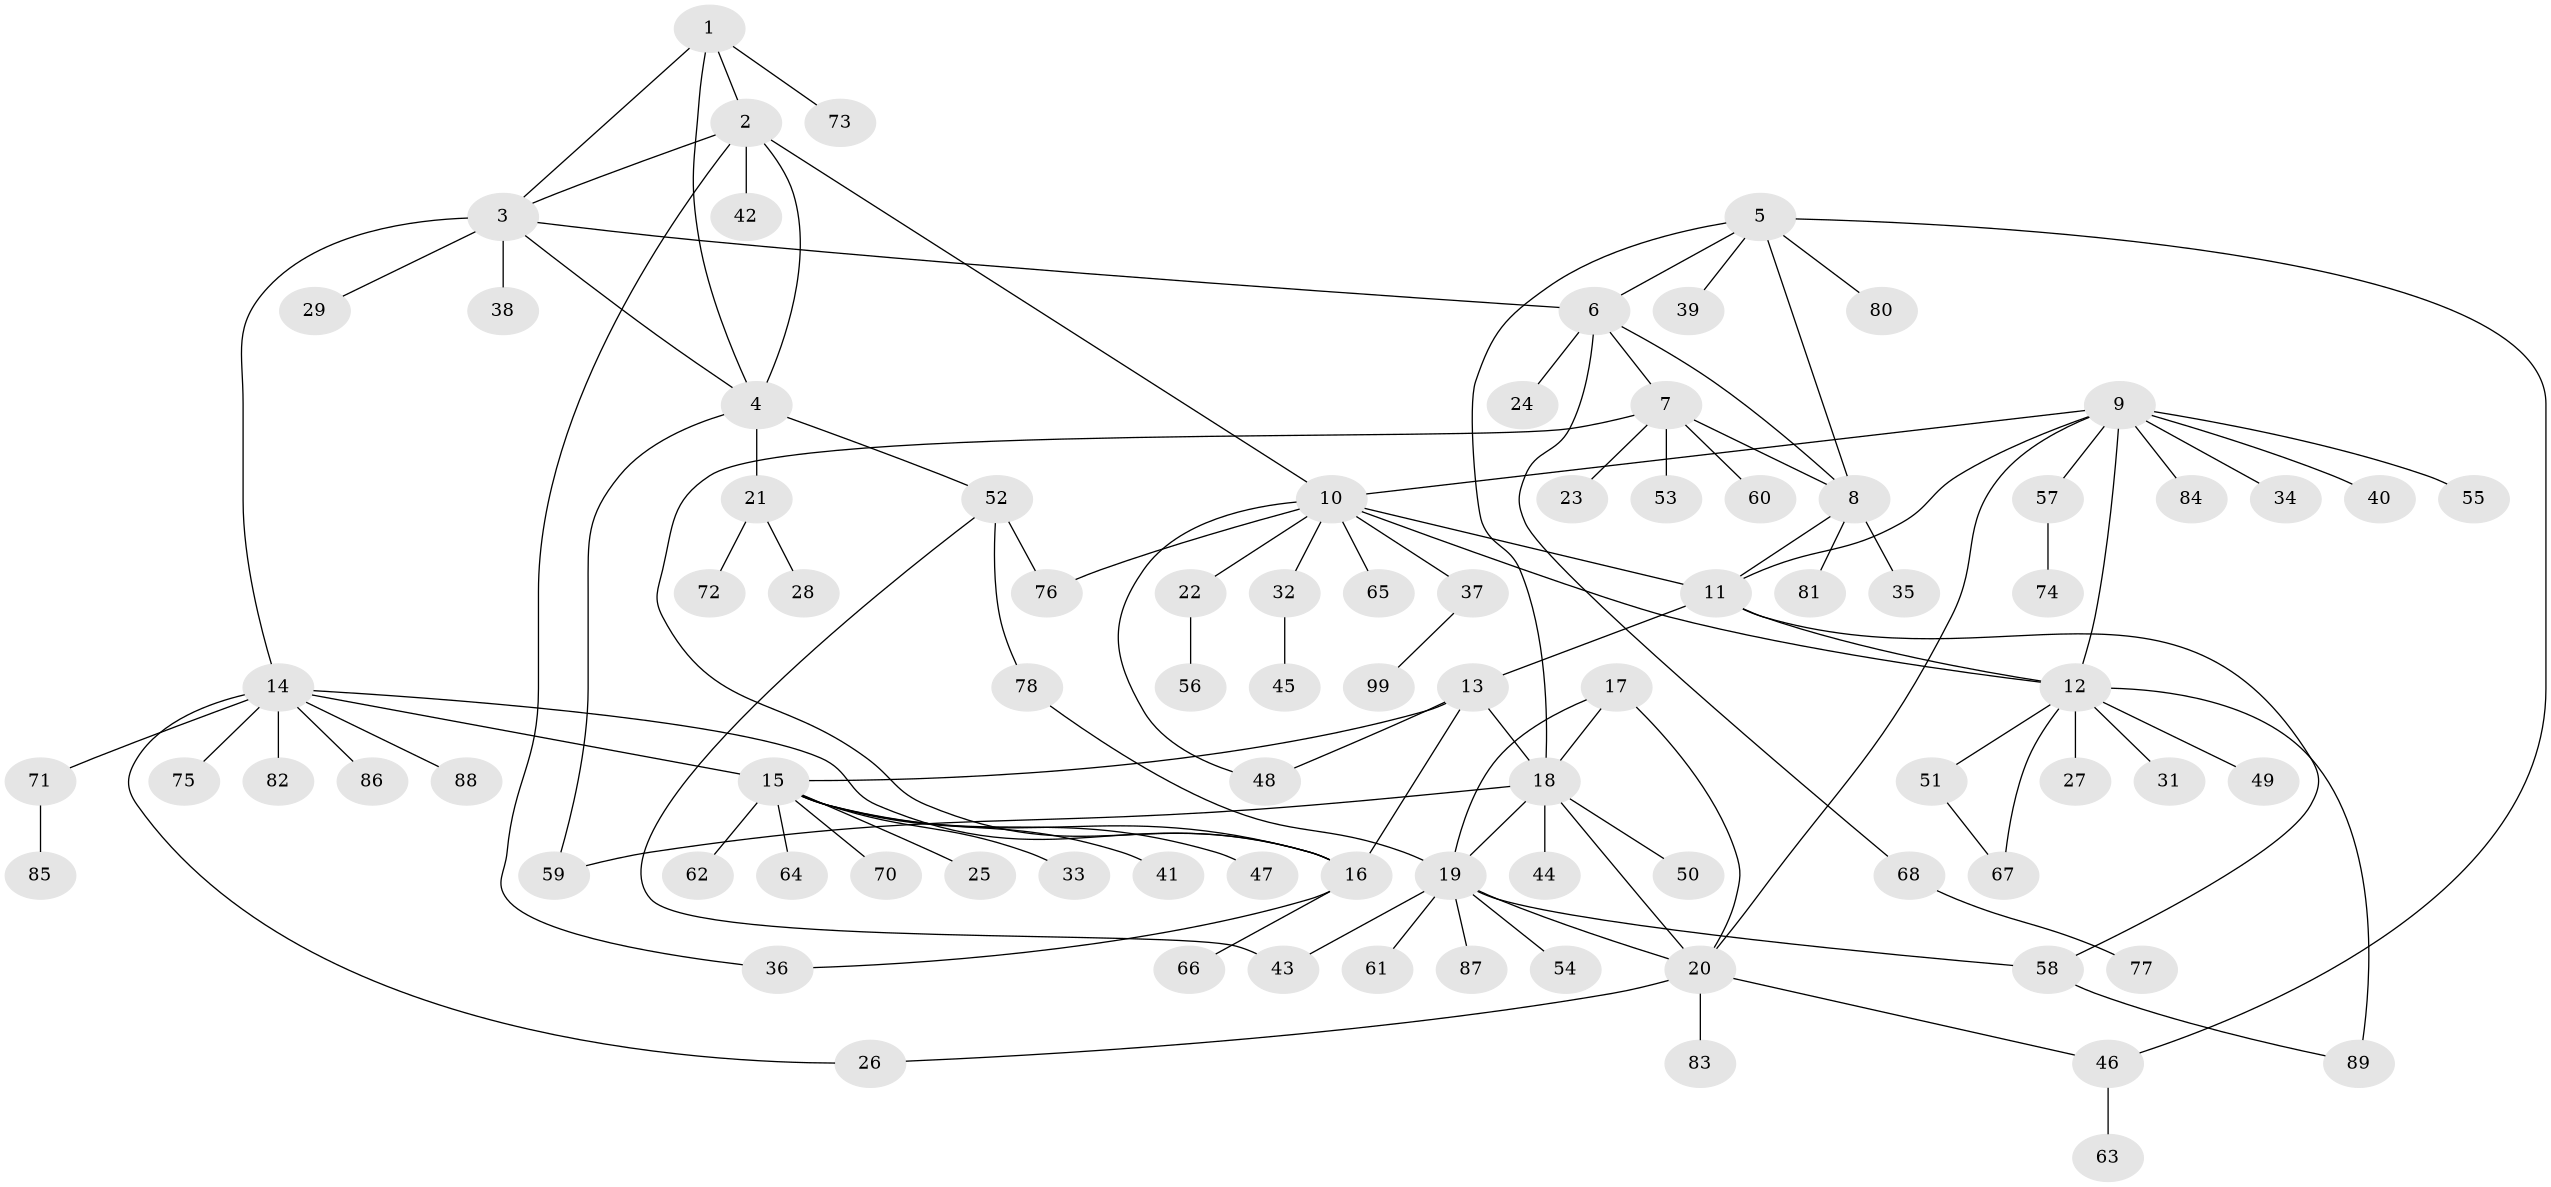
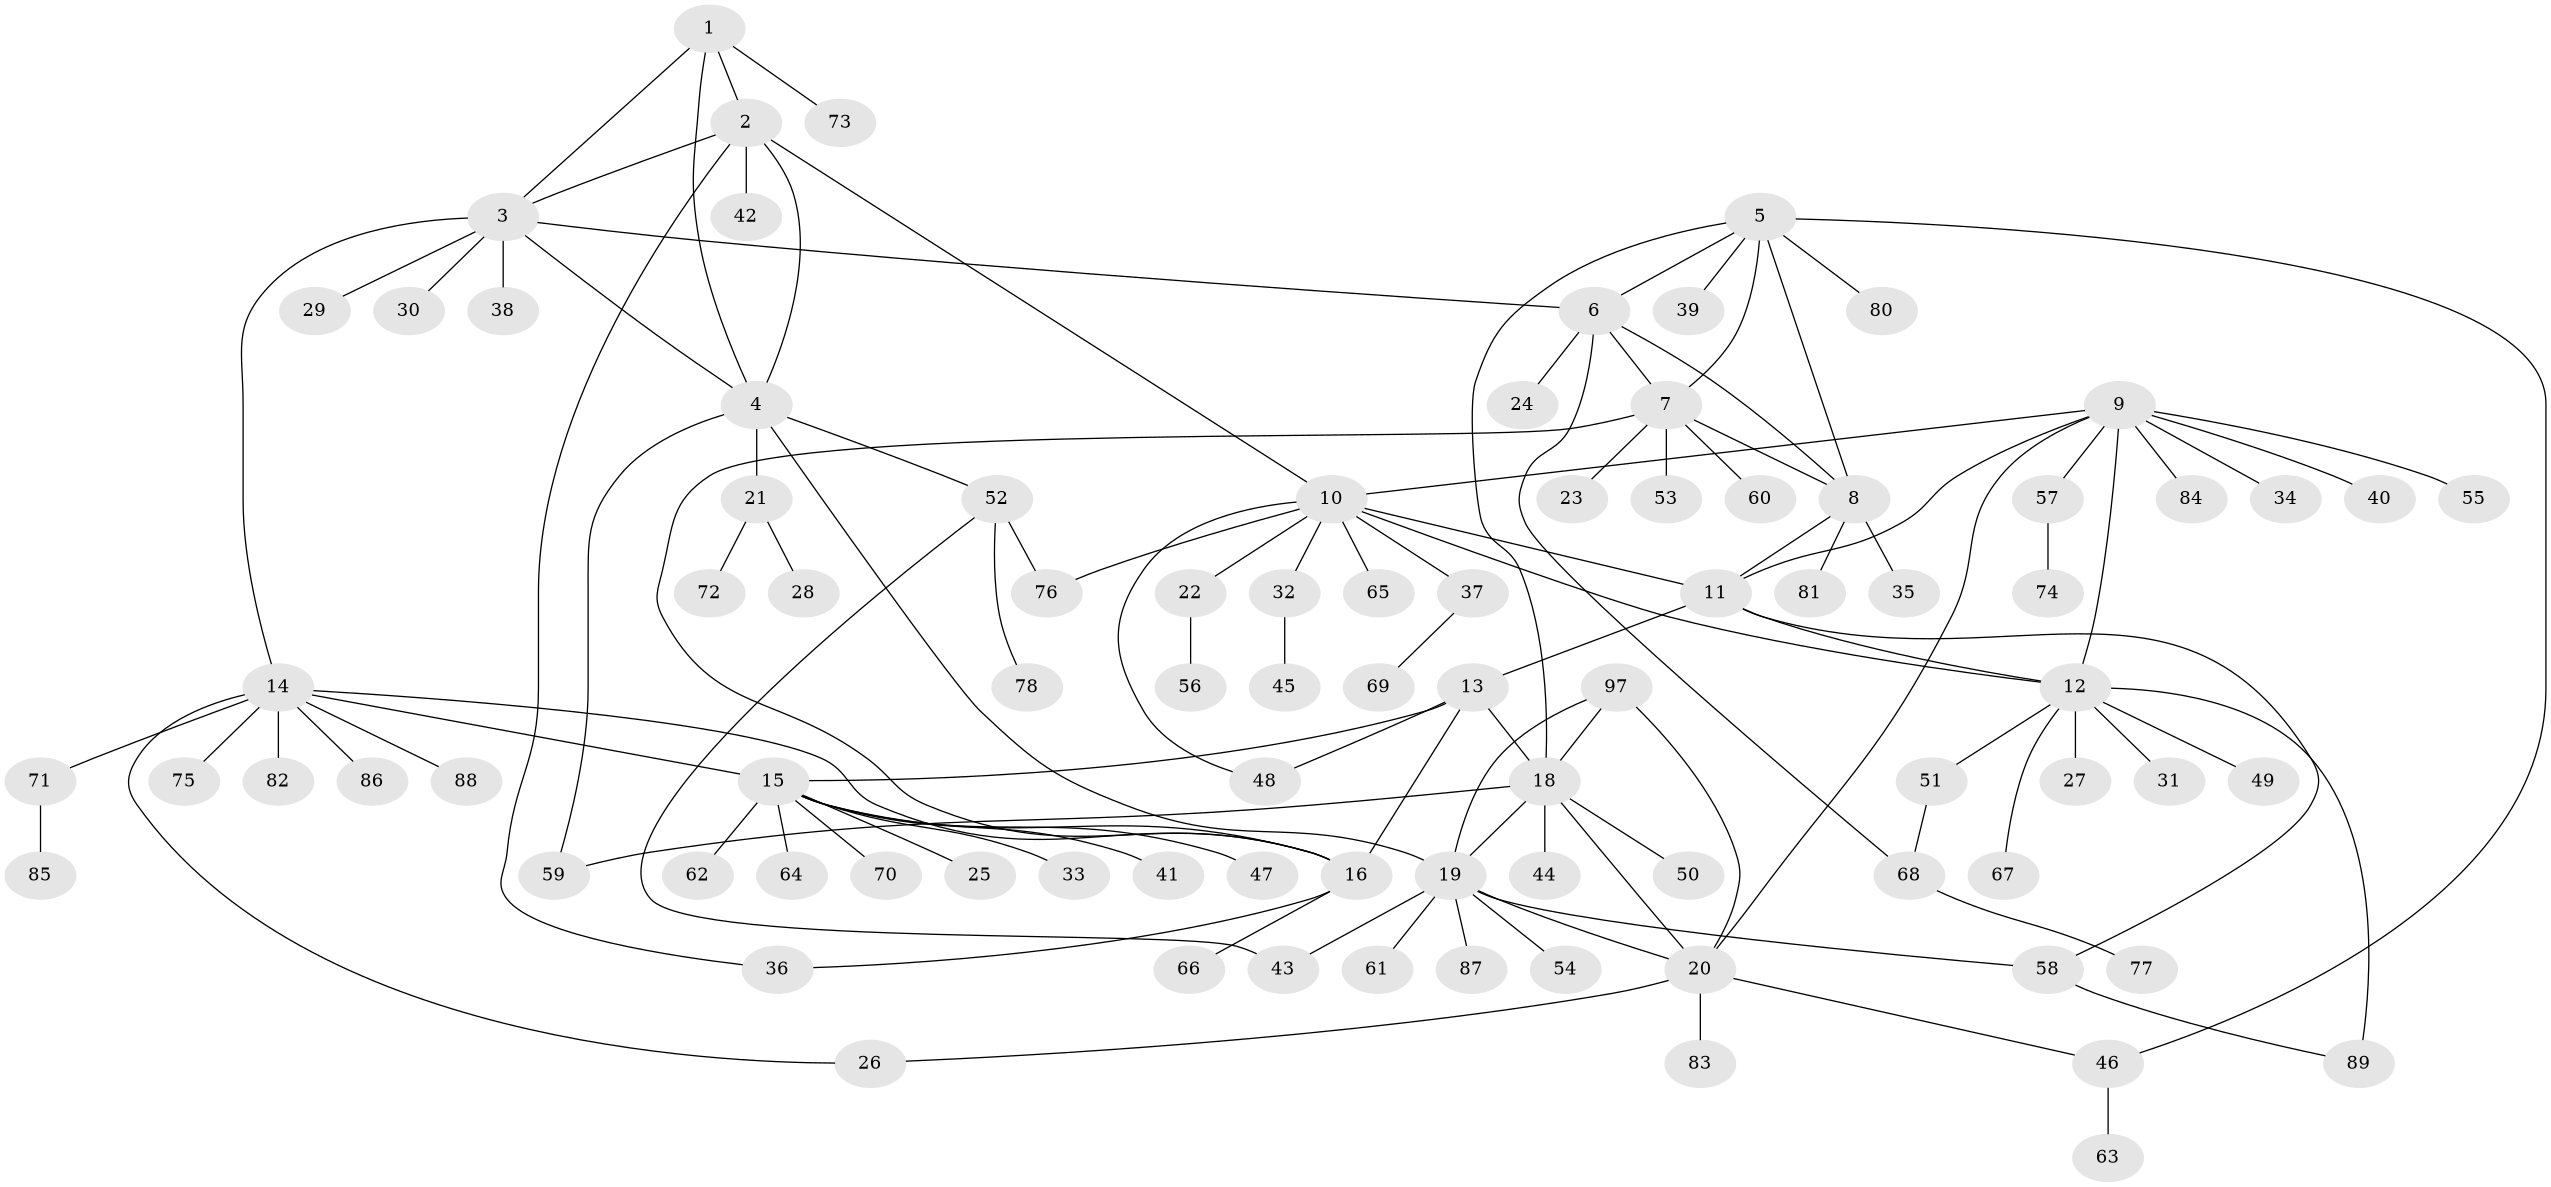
none -> (409, 311)
none -> (1741, 322)
(1379, 687) -> (1379, 687)
(1617, 687) -> (1617, 687)
(1208, 800) -> (1028, 753)
(1968, 829) -> (1921, 828)
